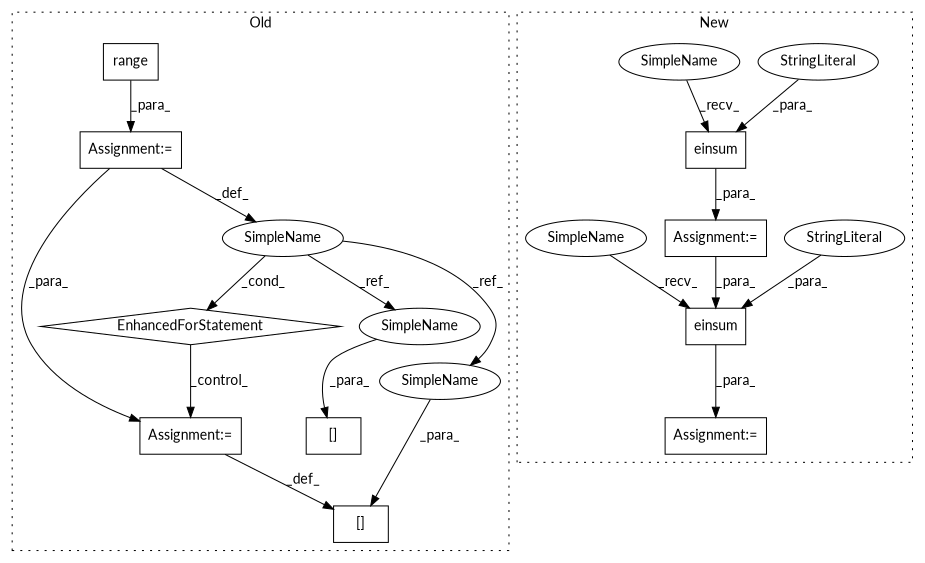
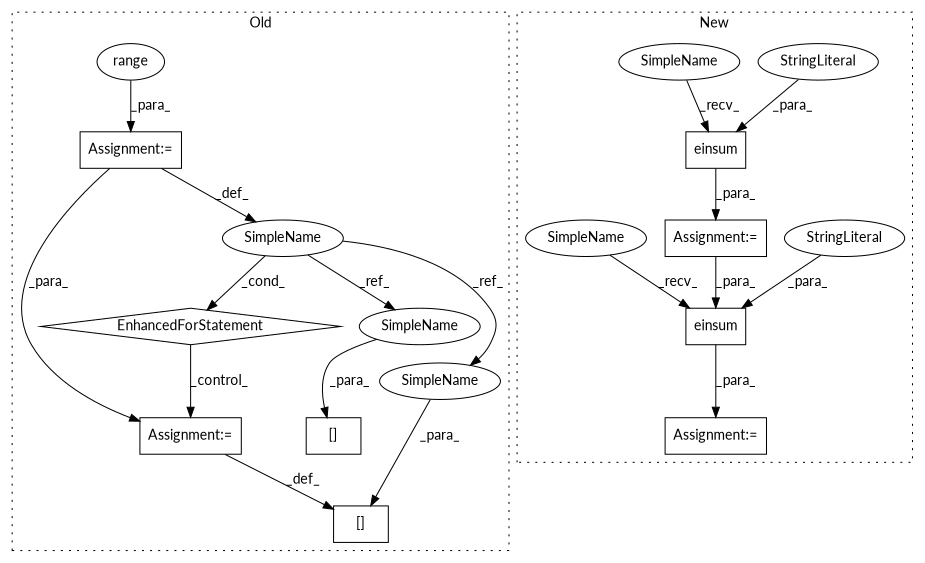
(131, 62) -> (131, 62)
